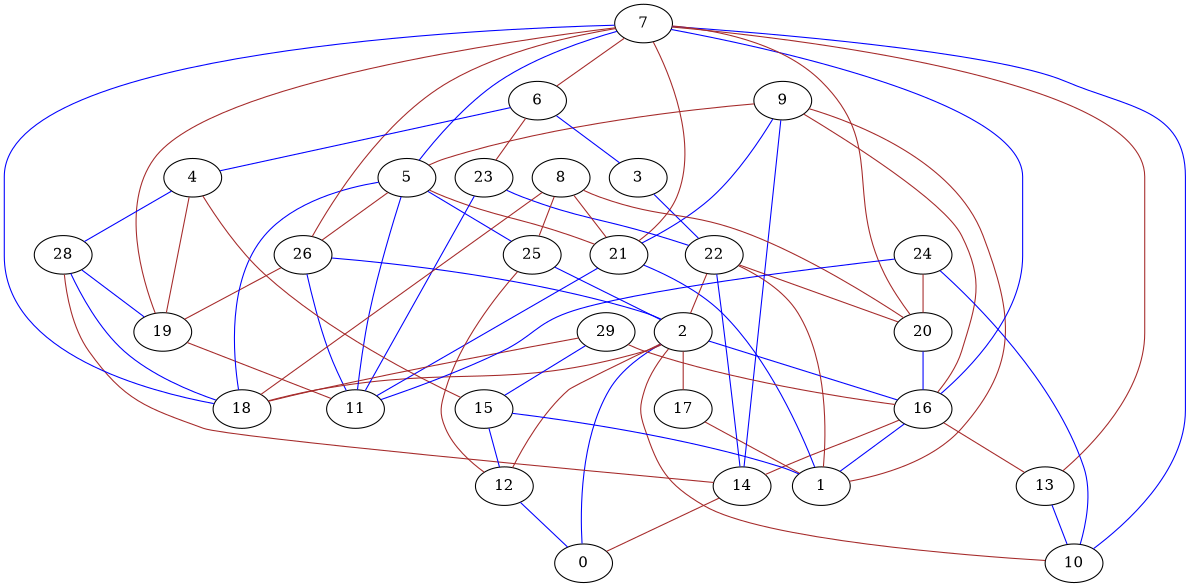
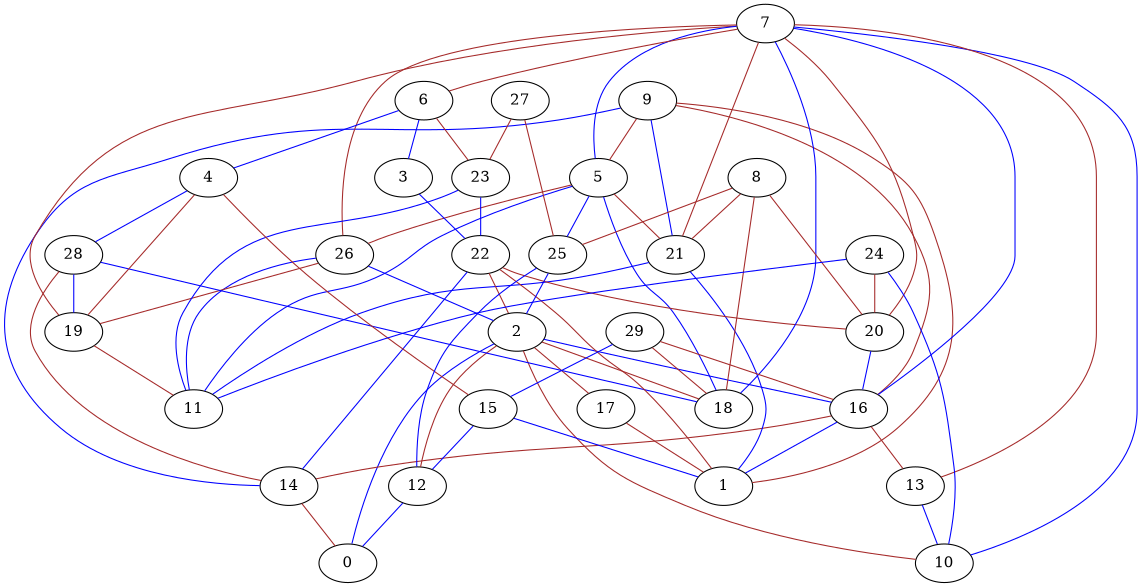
none -> (520, 101)
(443, 399) -> (443, 355)
